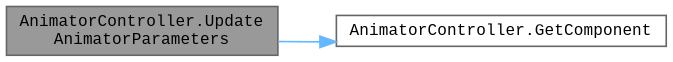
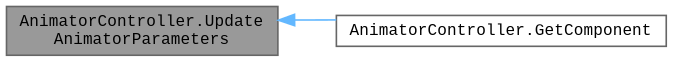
(299, 42) -> (316, 20)
